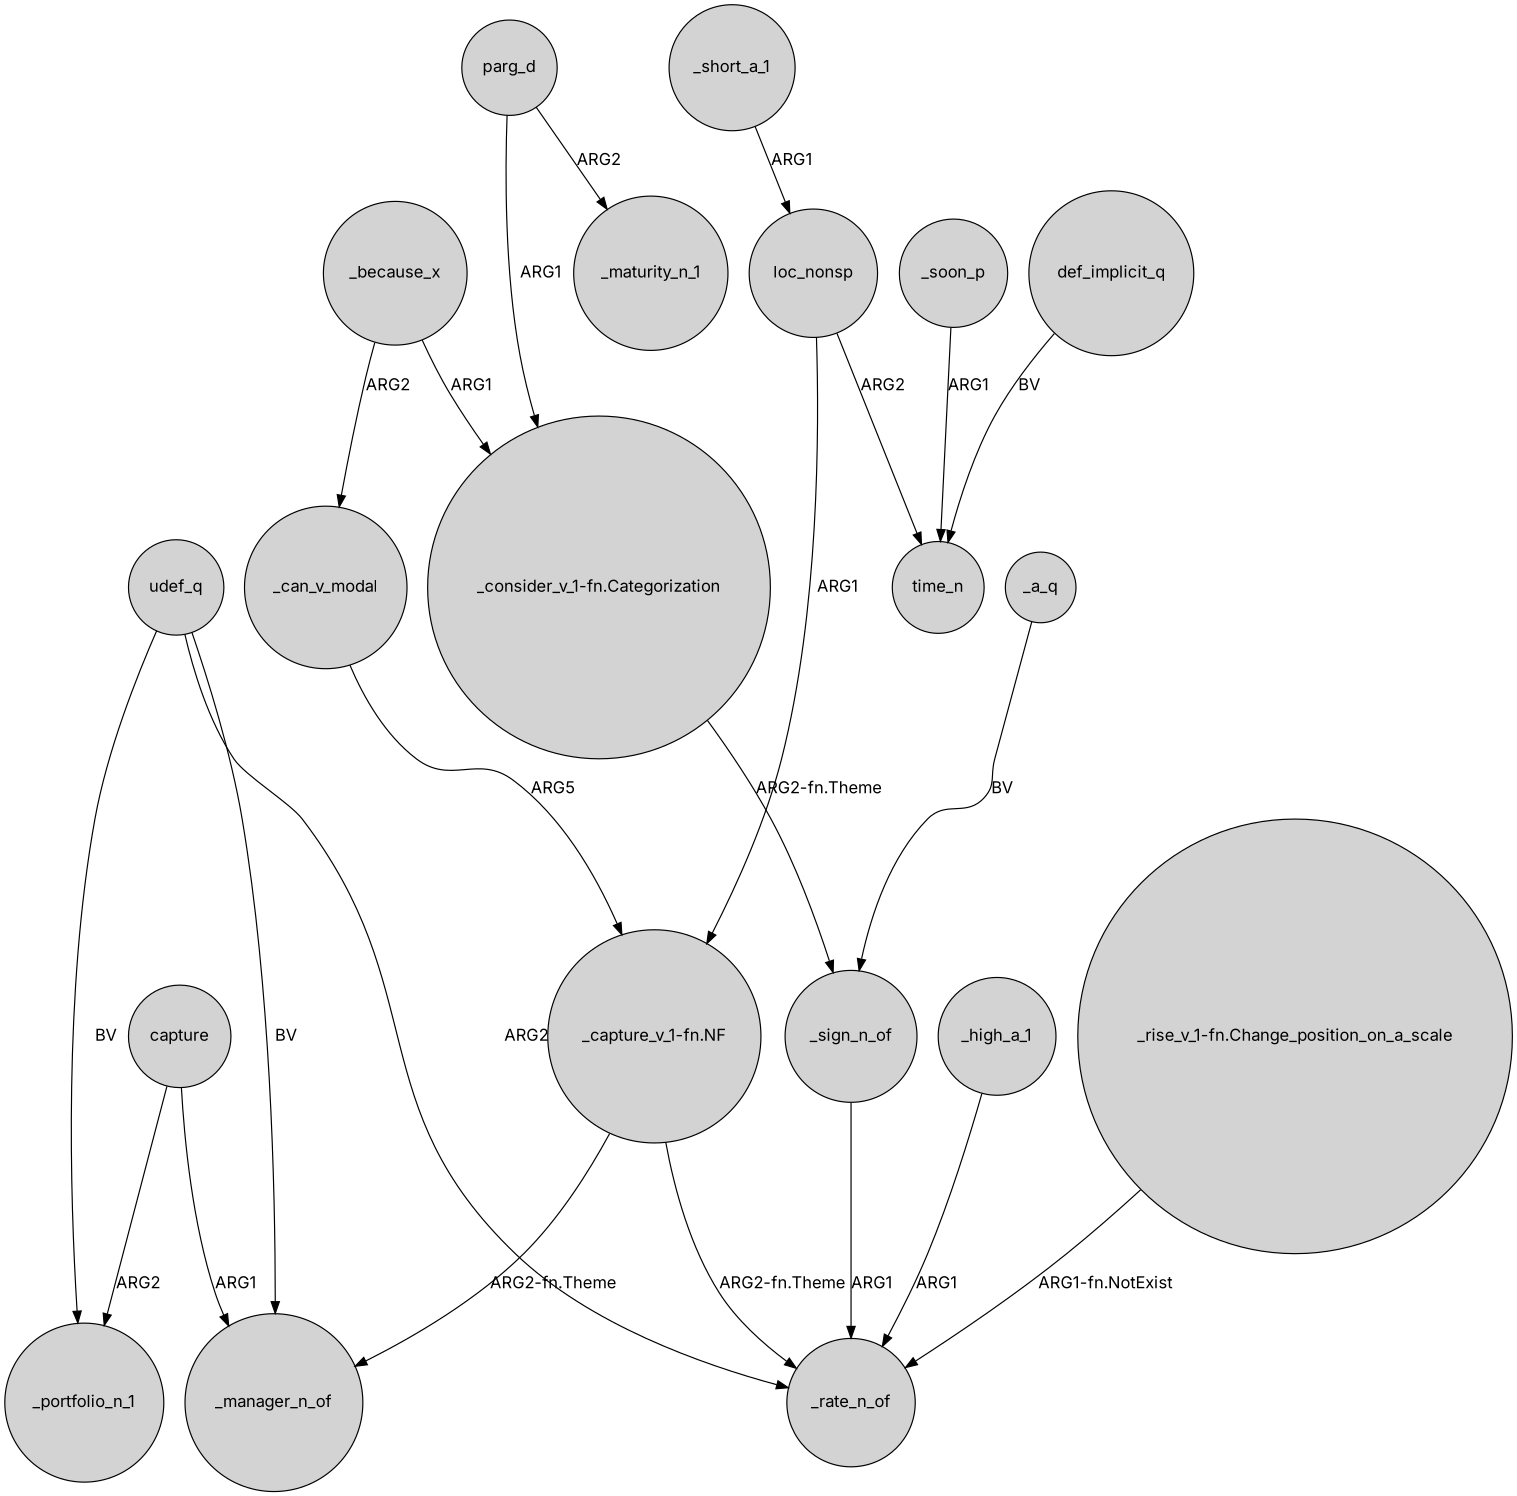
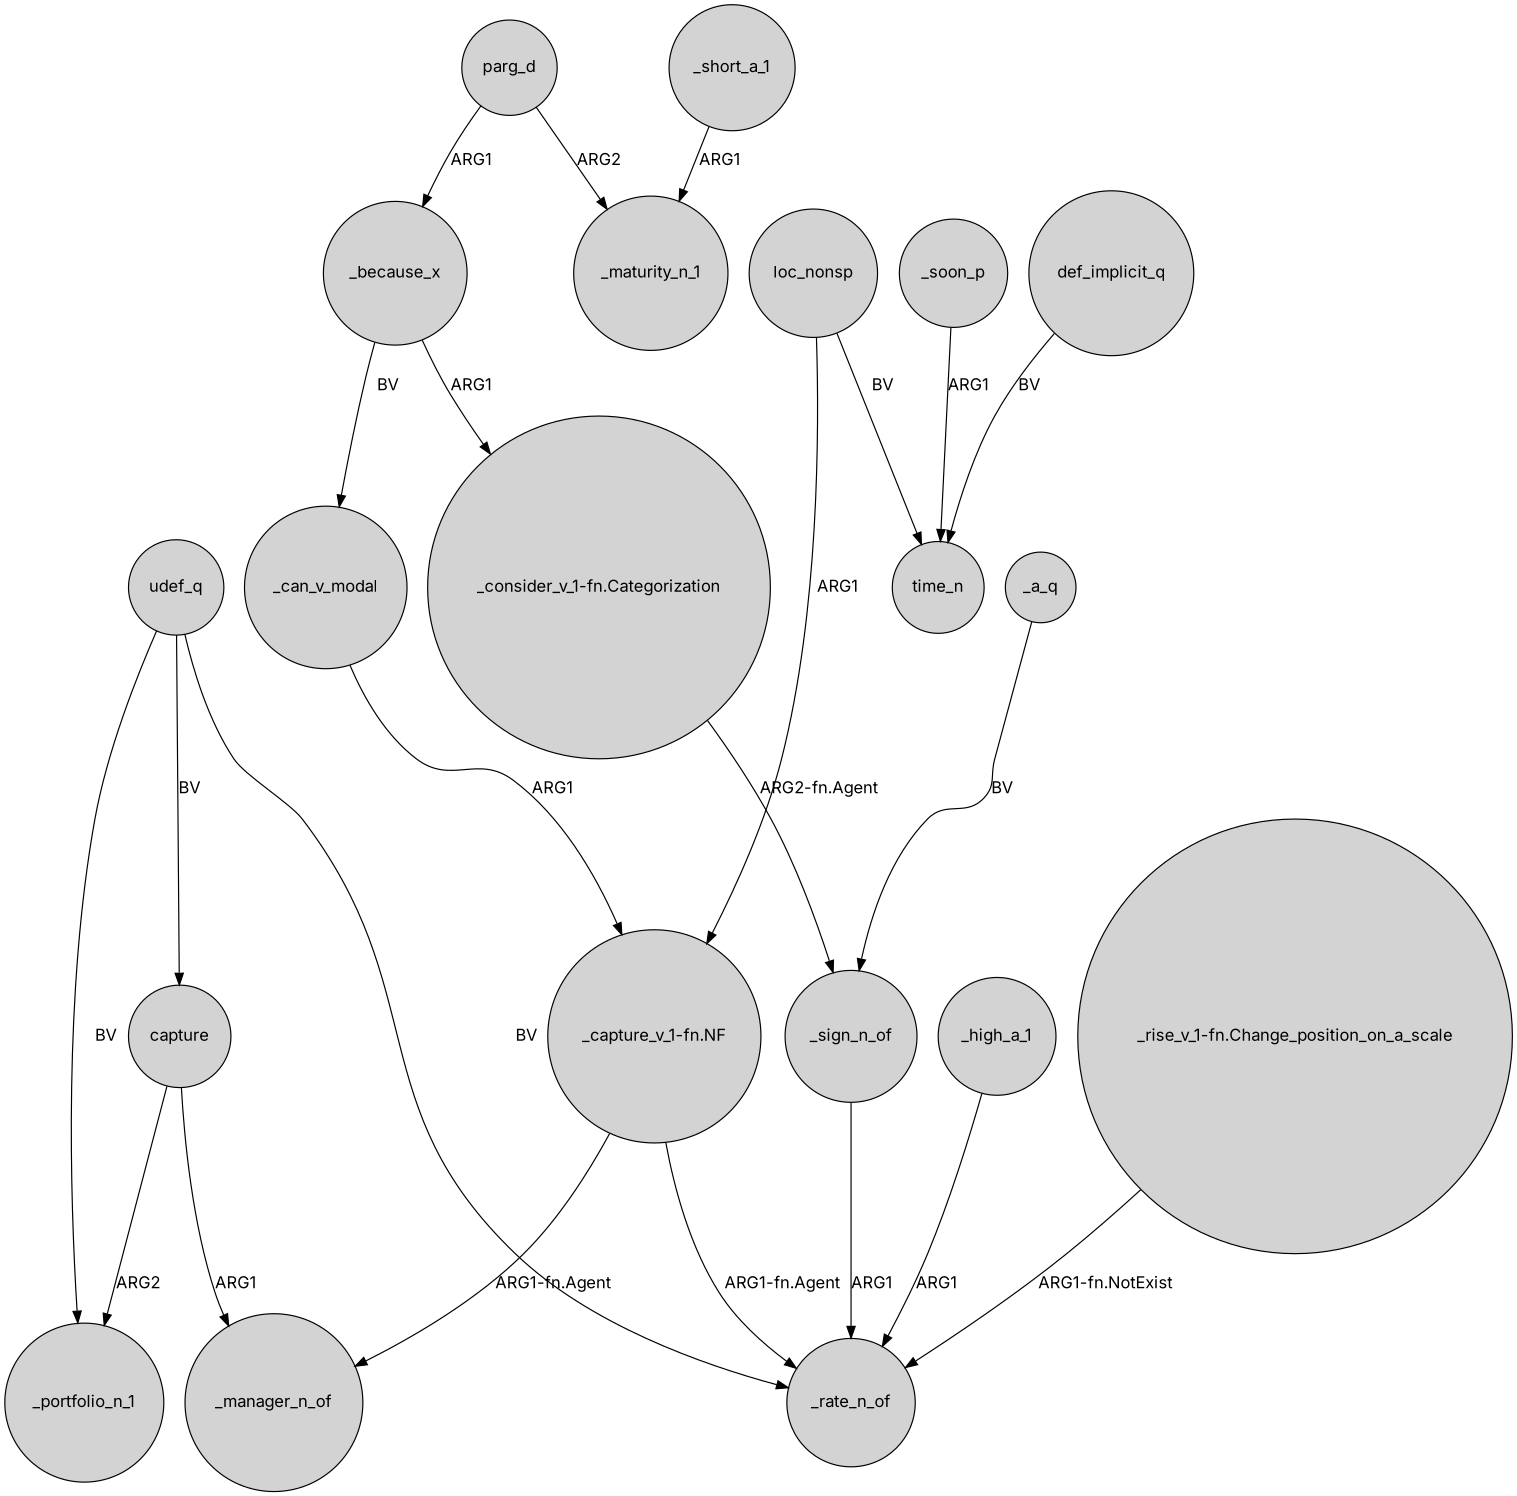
(770, 164) -> (696, 158)
(509, 267) -> (452, 149)
(388, 386) -> (388, 386)
(883, 386) -> (883, 386)
(553, 789) -> (553, 789)
(819, 789) -> (819, 789)
(260, 963) -> (178, 804)
(527, 1036) -> (527, 1036)
(554, 1284) -> (554, 1284)
(783, 1284) -> (783, 1284)
